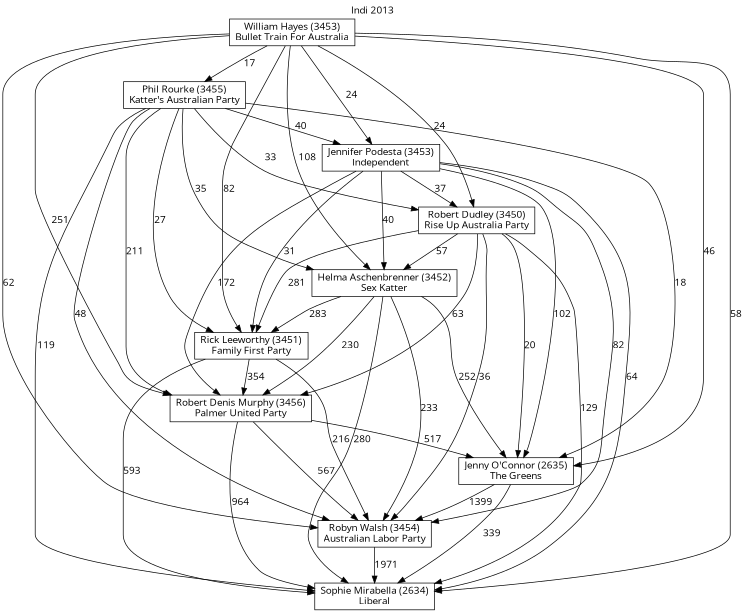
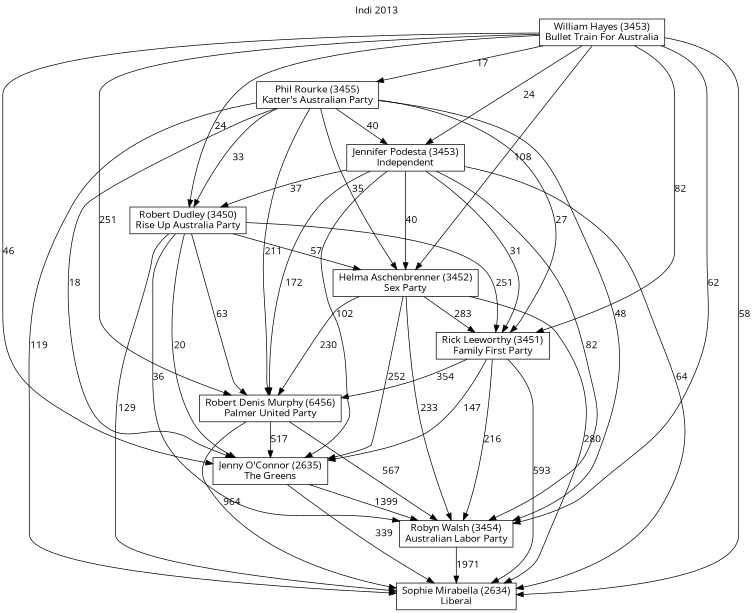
(297, 283) -> (505, 283)
(384, 283) -> (406, 283)
(241, 408) -> (270, 408)
none -> (431, 430)
